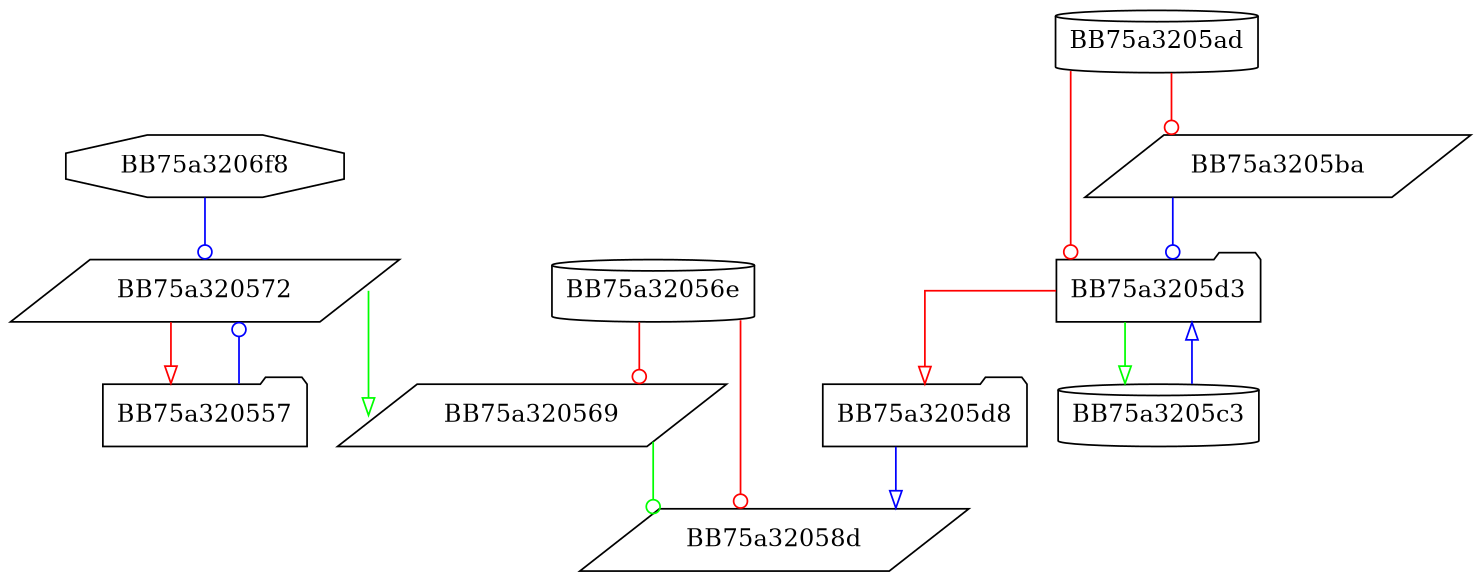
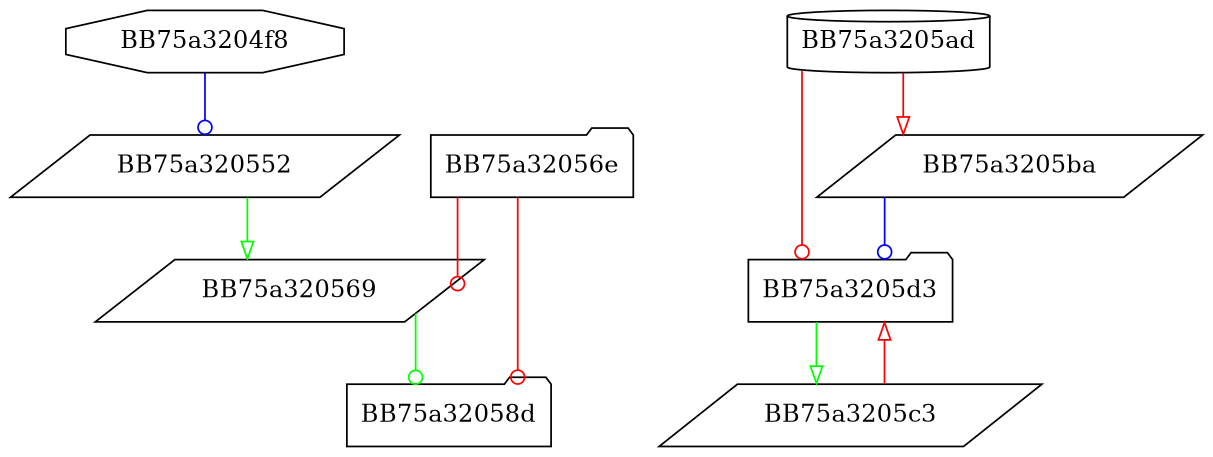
(1171, 97) -> (903, 95)
(205, 166) -> (205, 42)
(205, 291) -> (205, 166)
(653, 291) -> (532, 166)
(1192, 362) -> (885, 362)
(205, 415) -> none
(925, 415) -> none
(1159, 415) -> (850, 415)
(774, 540) -> (449, 415)
